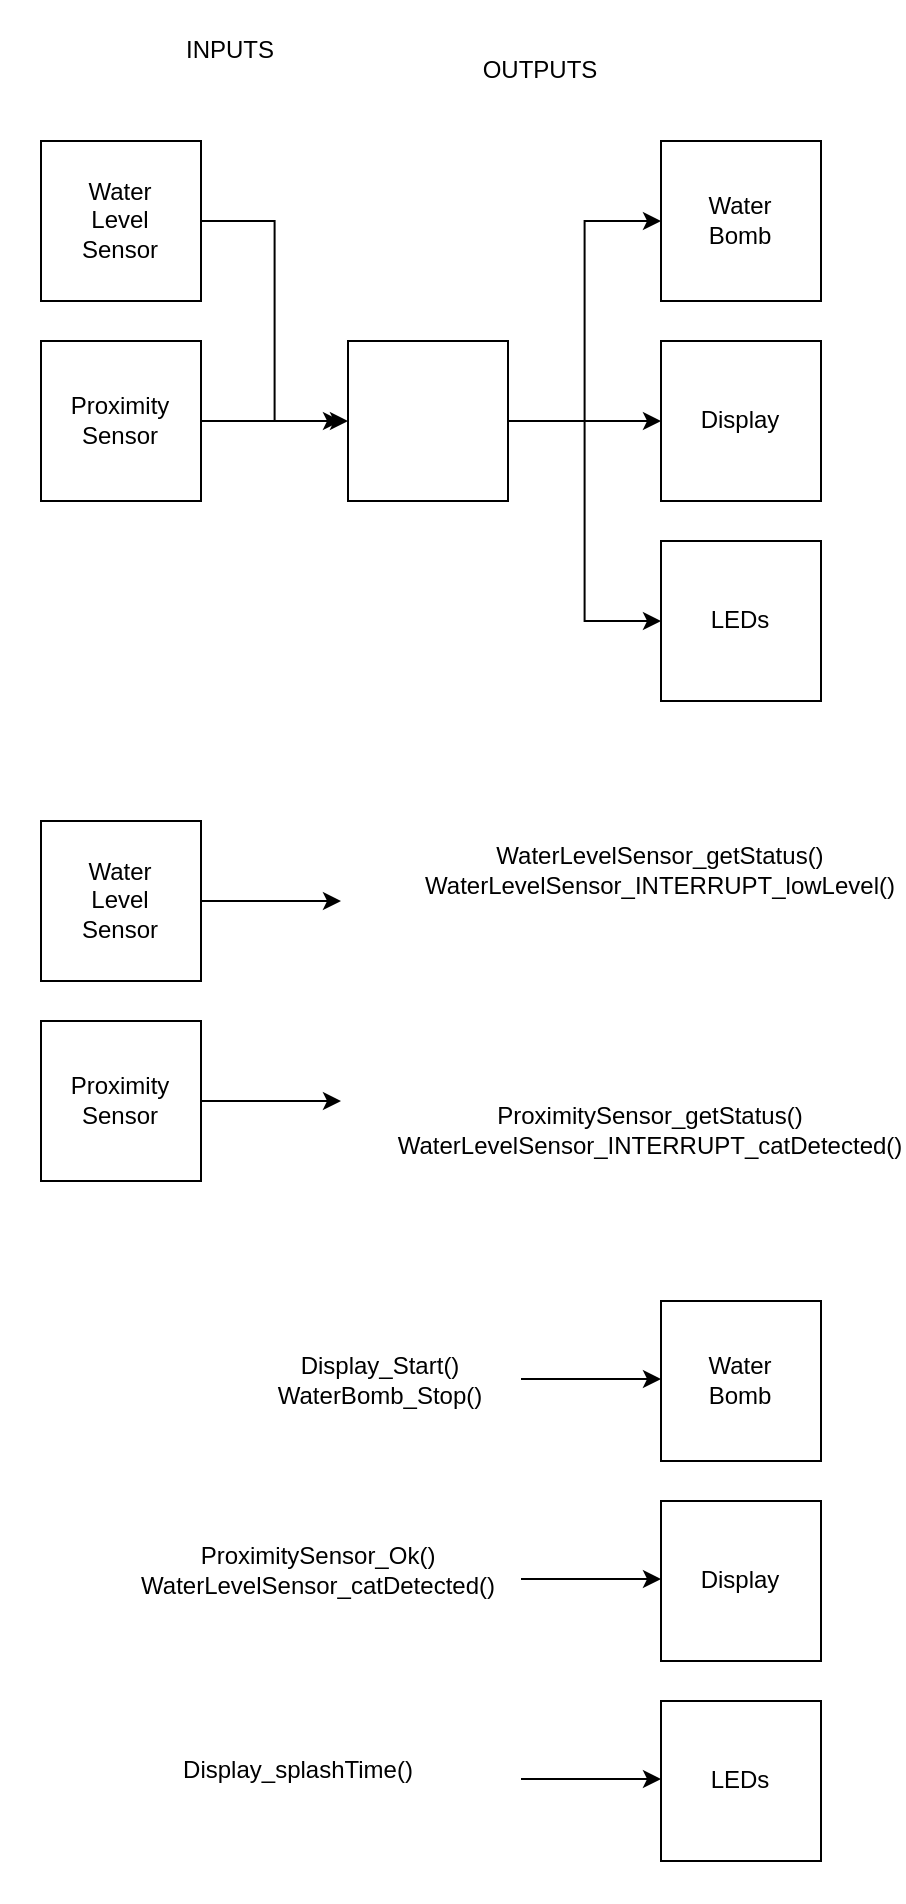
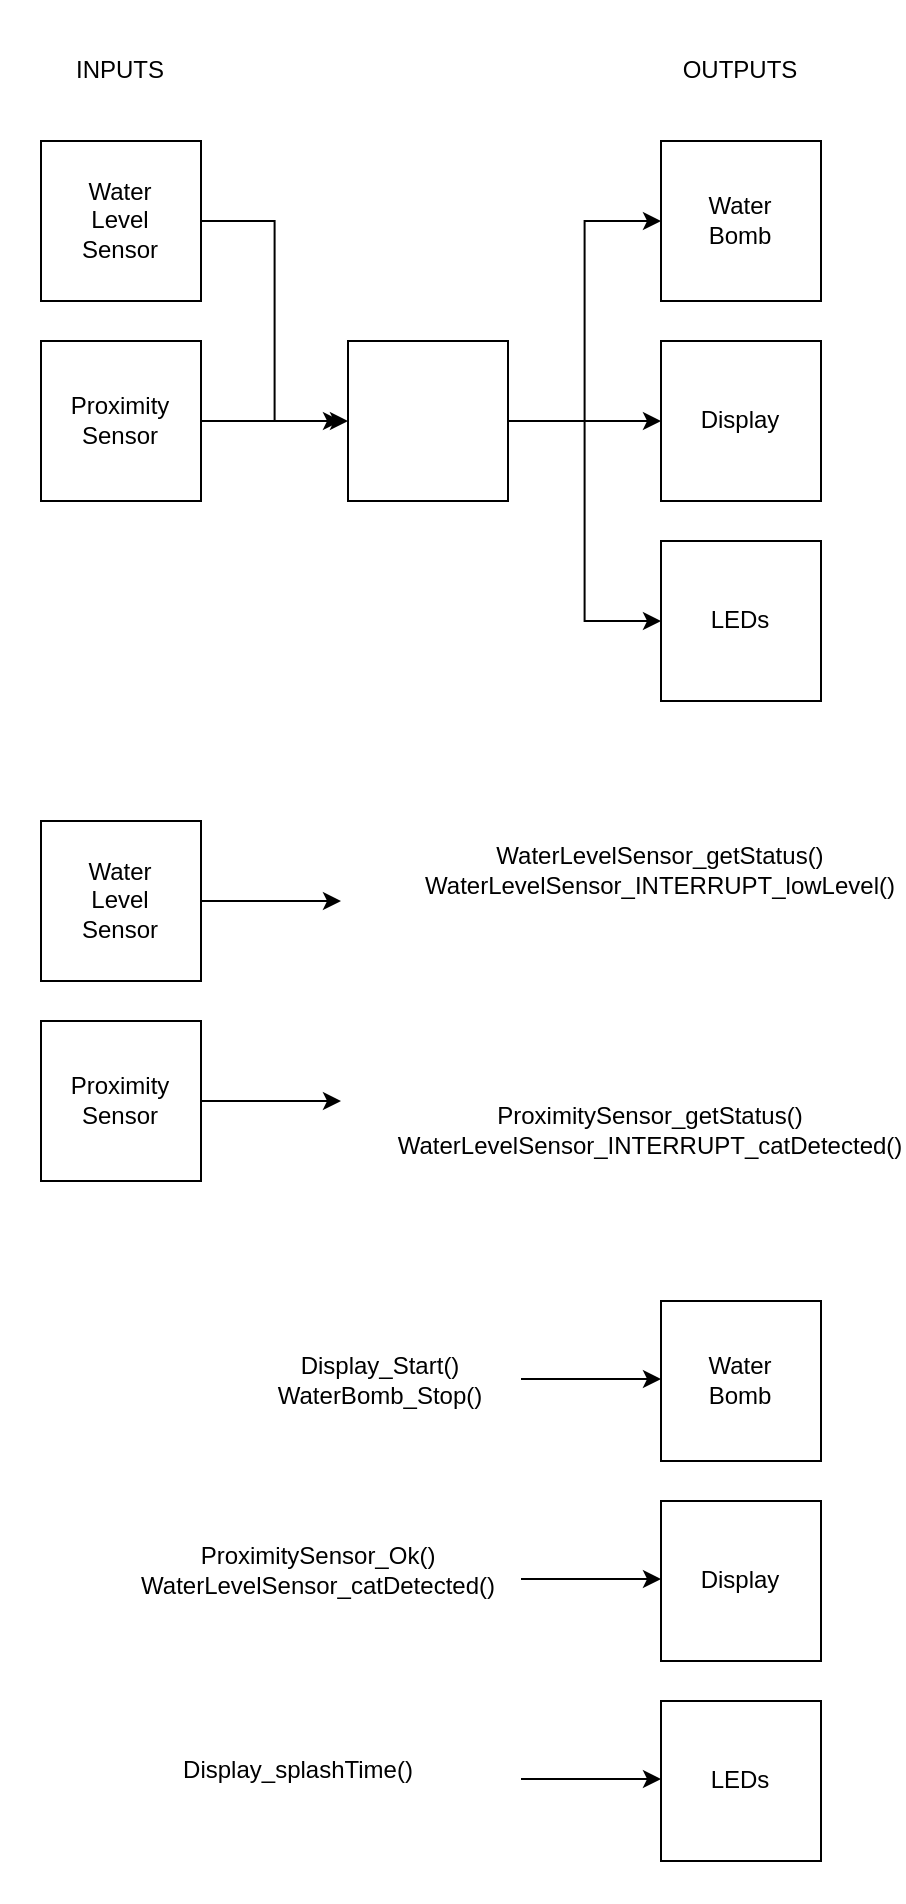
(231, 51) -> (121, 71)
(541, 71) -> (741, 71)
